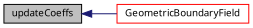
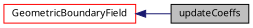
(104, 14) -> (158, 14)
